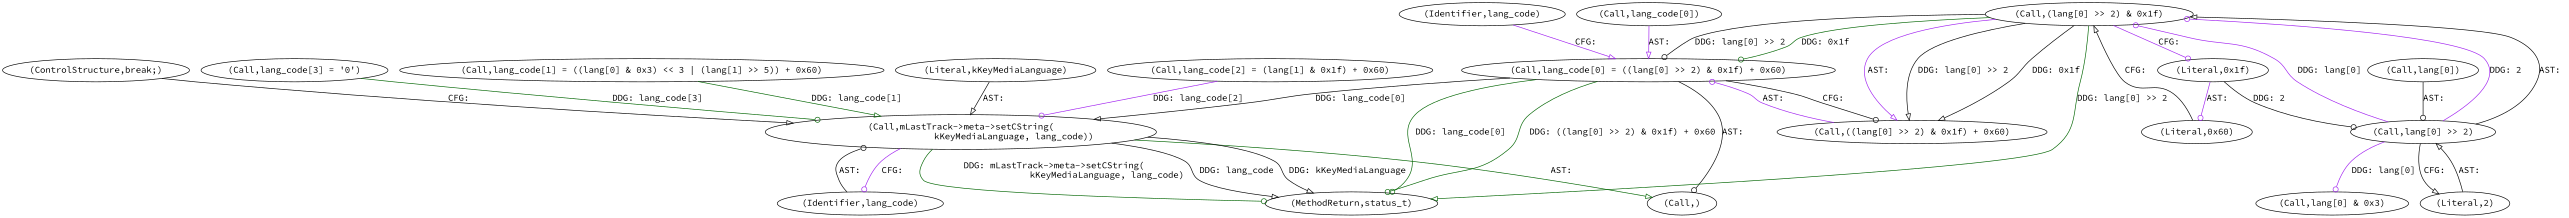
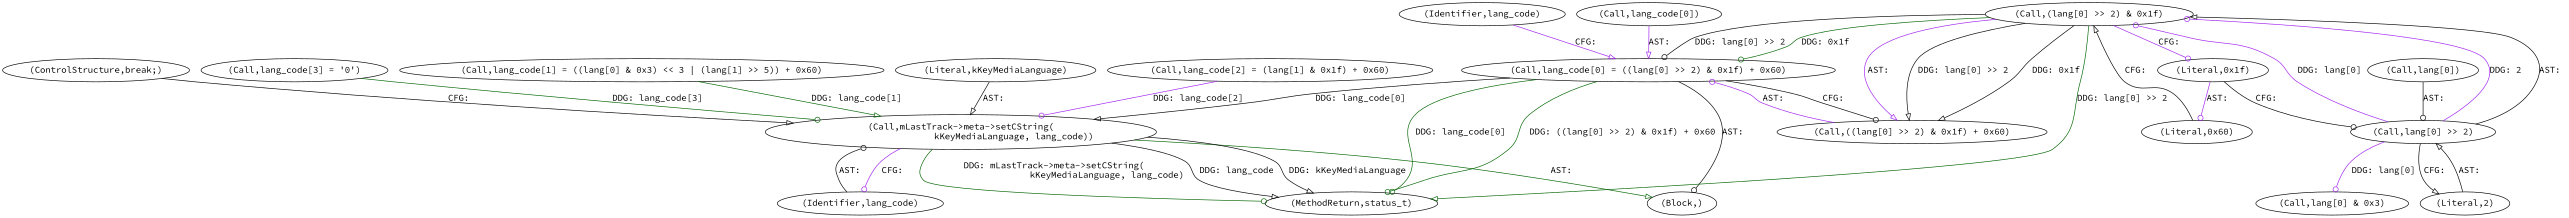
(2269, 98) -> (2269, 98)
(1682, 203) -> (1682, 203)
